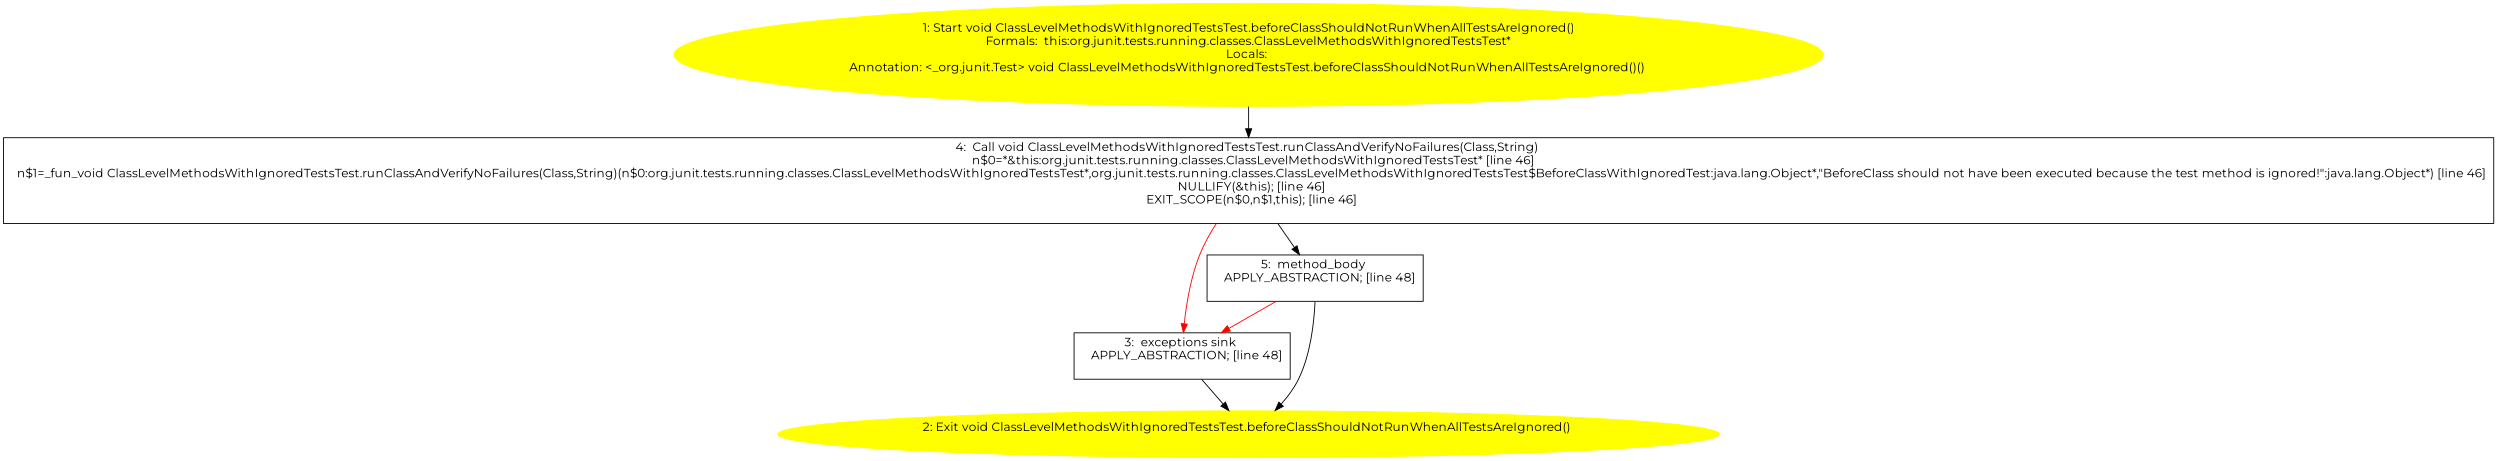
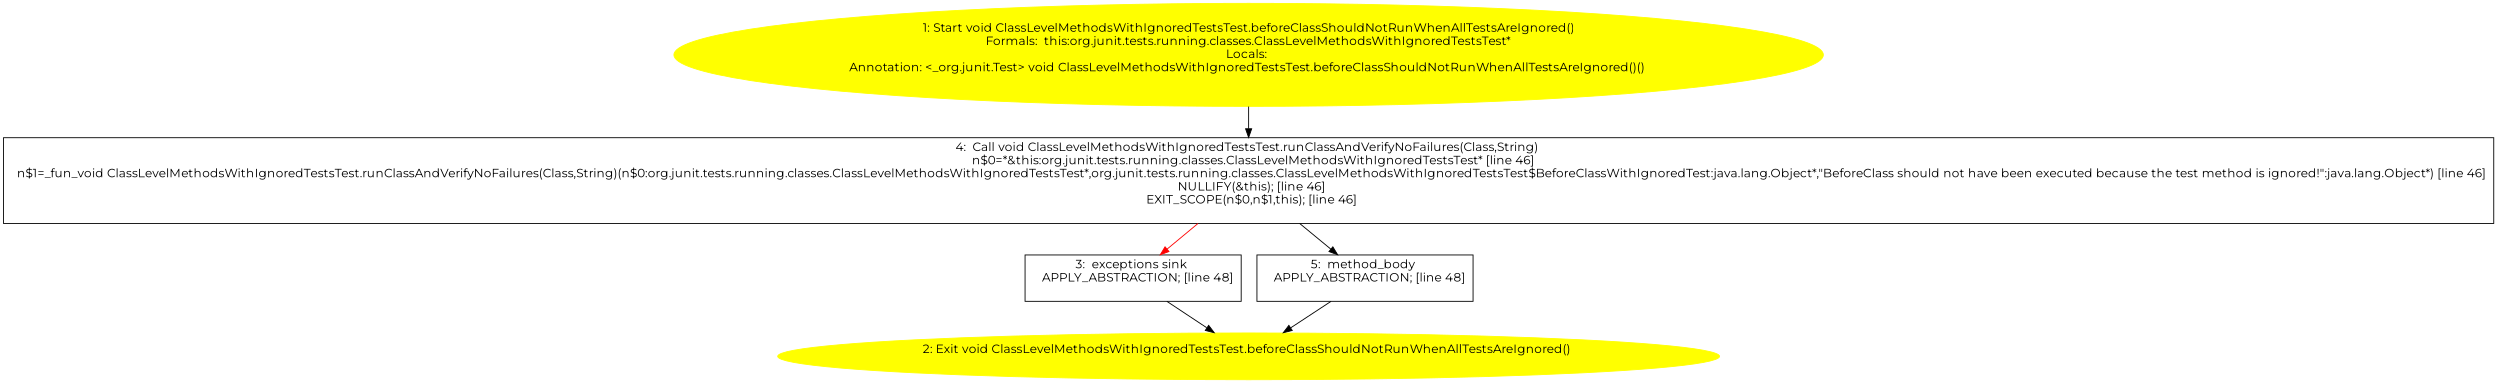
(1253, 315) -> none
